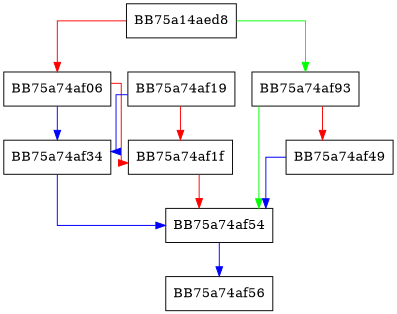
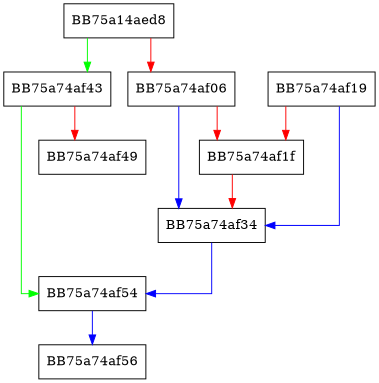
(305, 89) -> (57, 89)
(266, 168) -> none
(199, 186) -> (232, 186)
